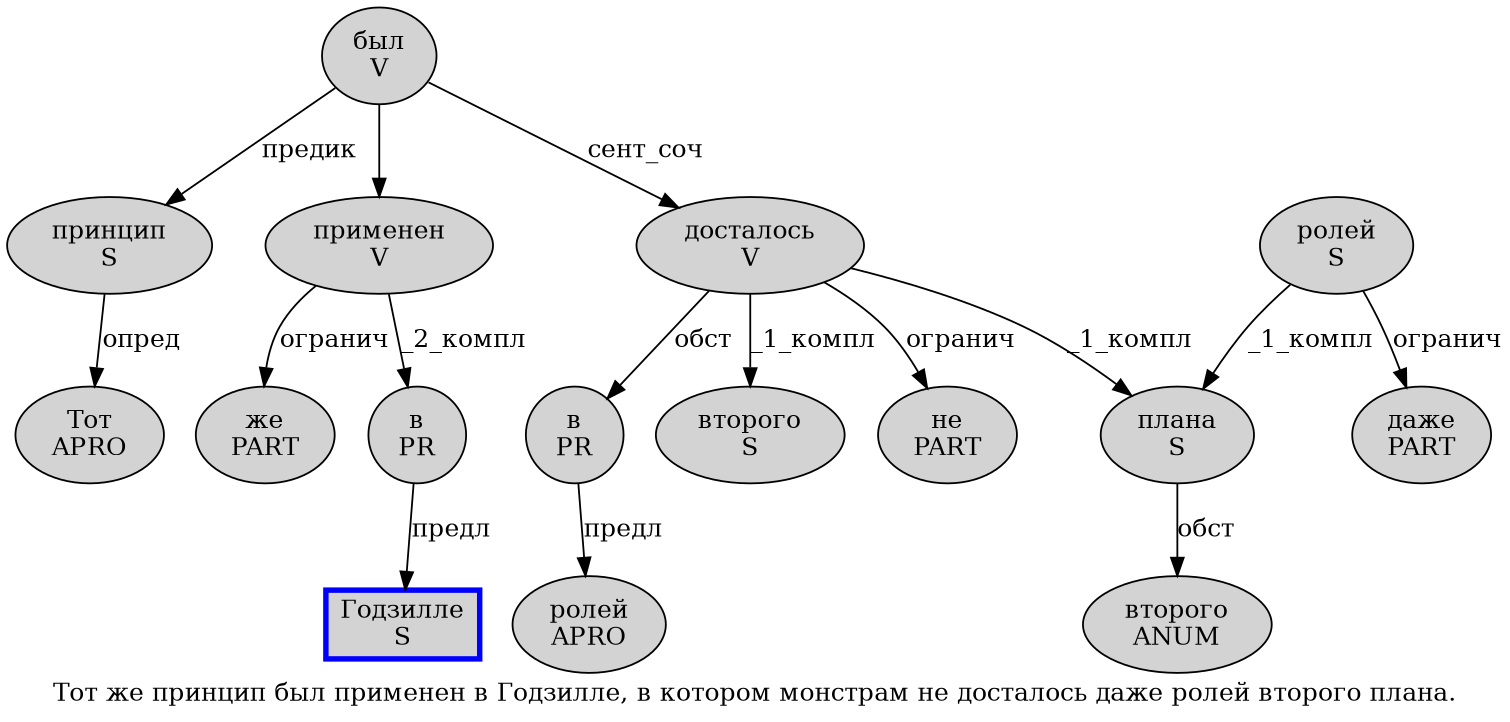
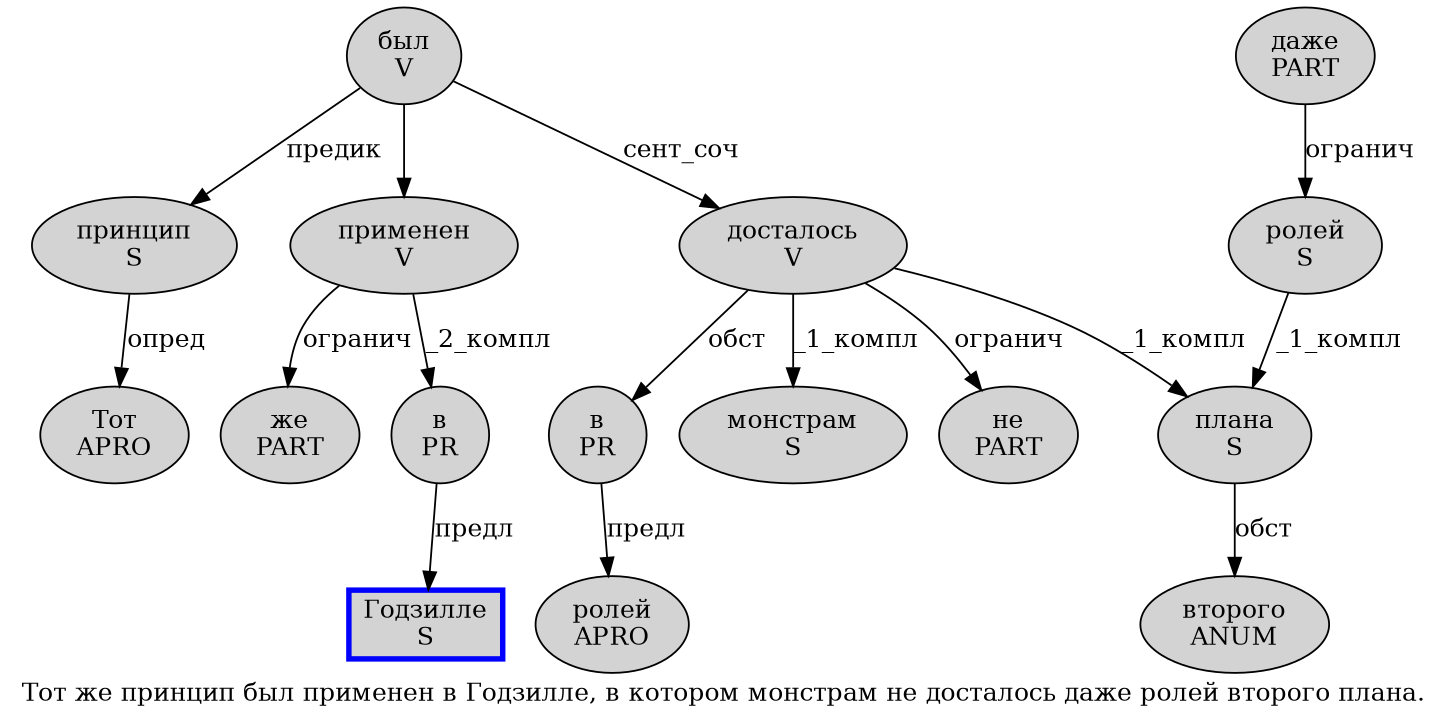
(1383, 330) -> (1305, 141)
(750, 435) -> (793, 435)
